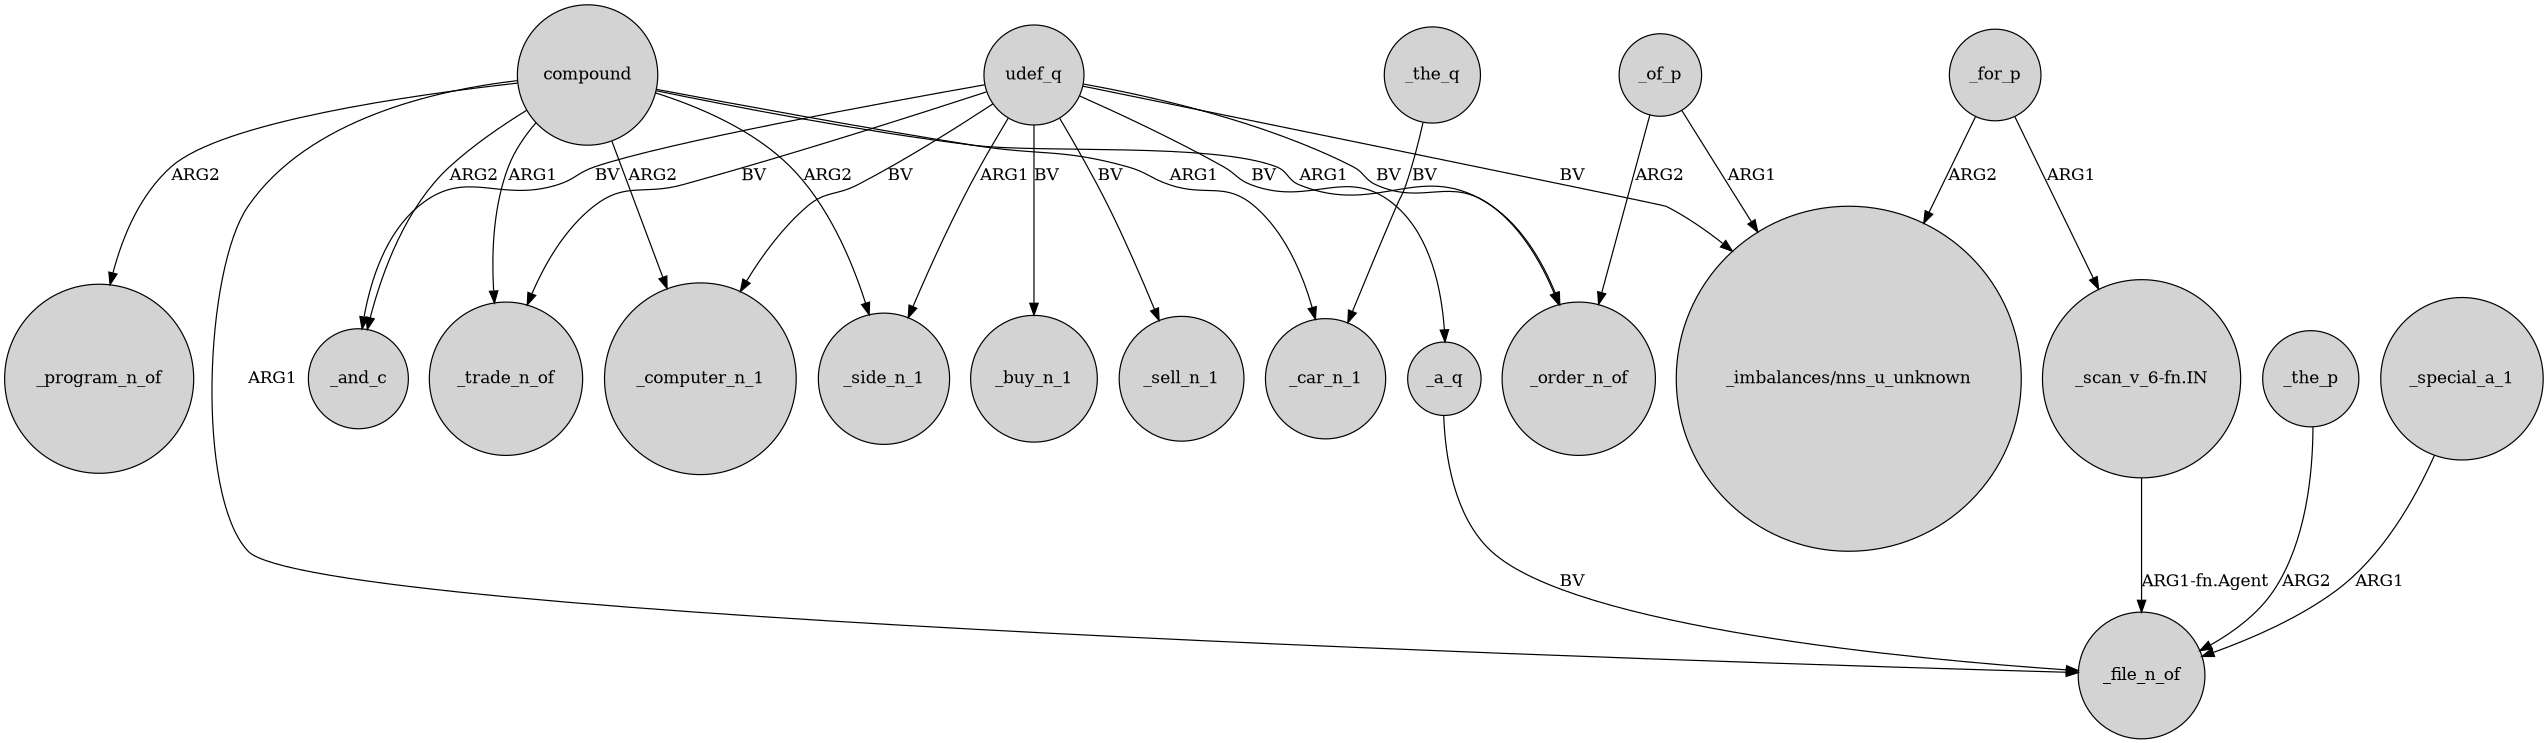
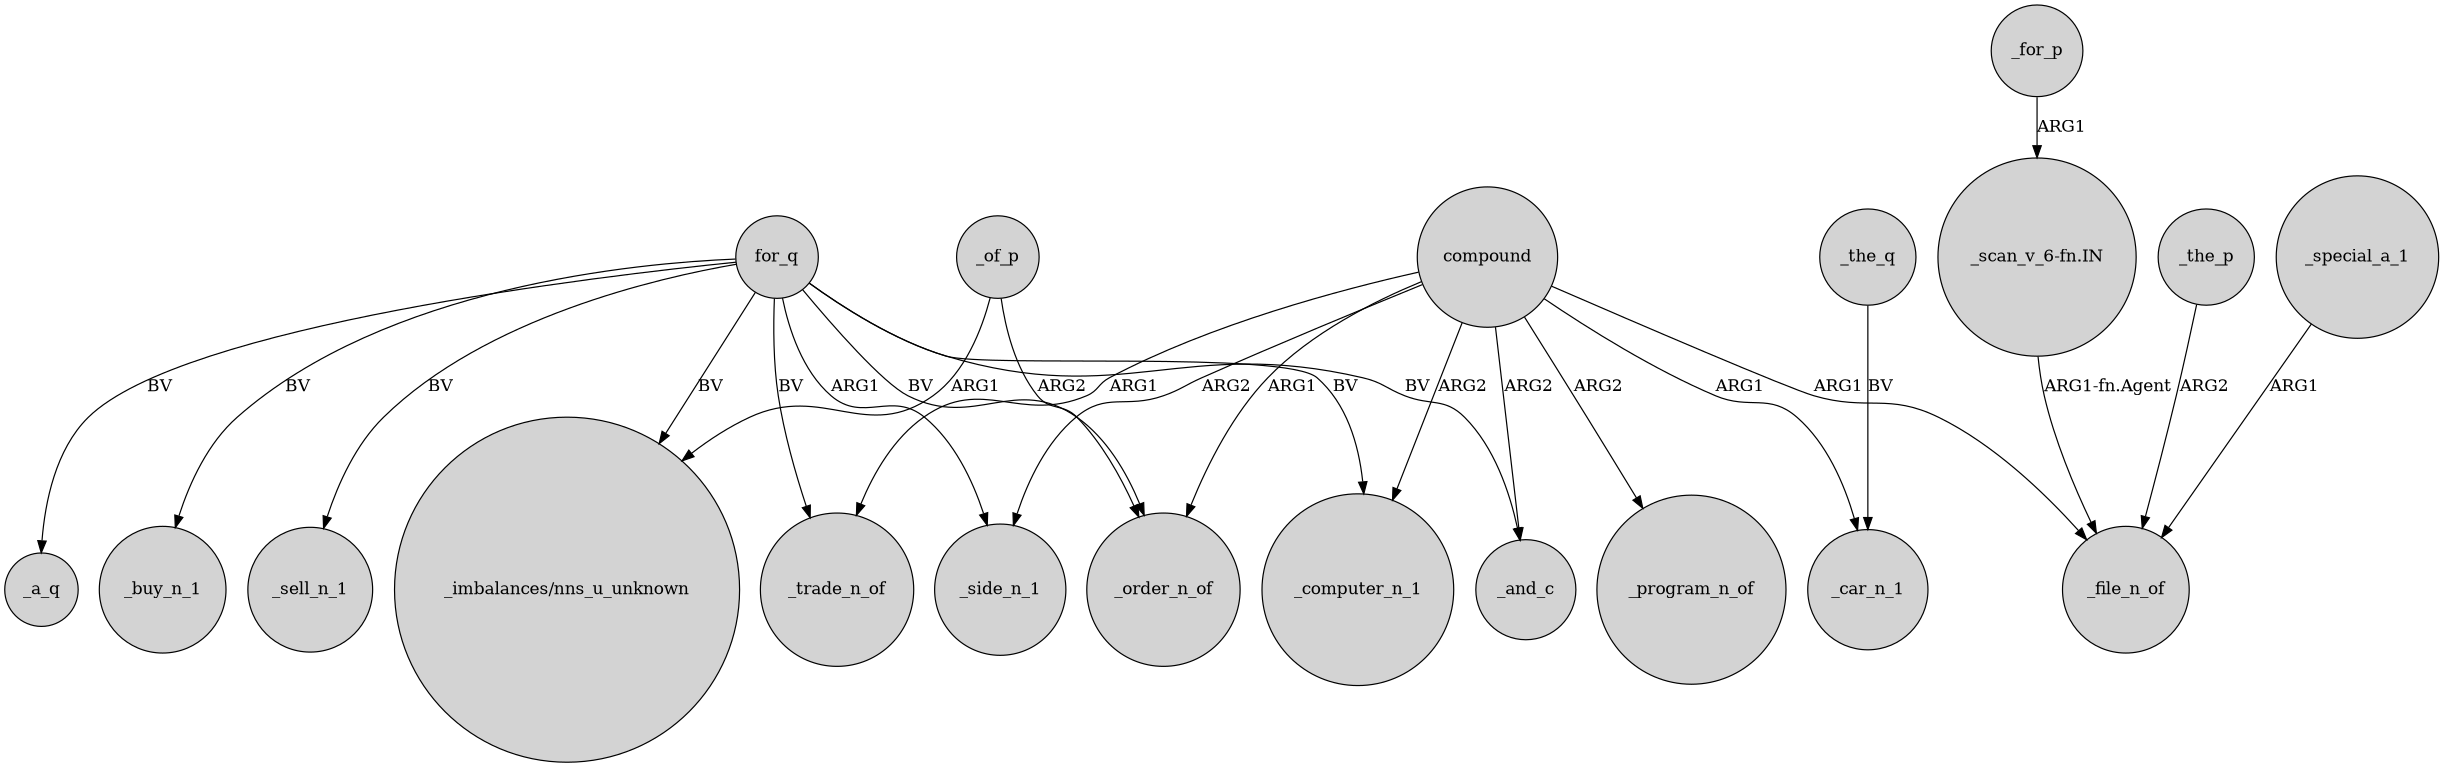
(1034, 75) -> (777, 257)
(1952, 165) -> none
(1699, 625) -> none
